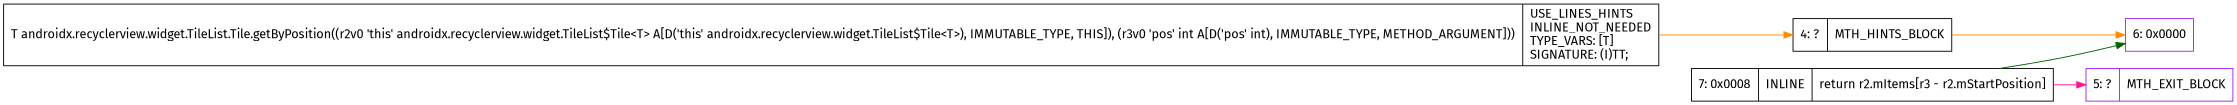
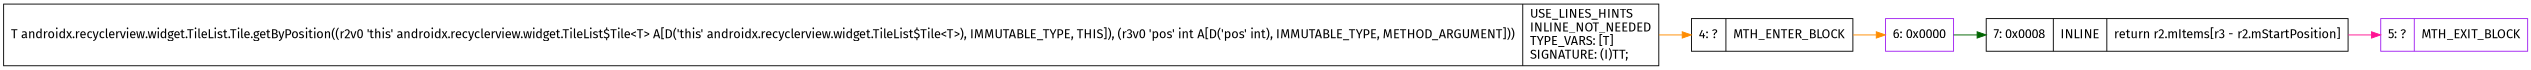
(1890, 34) -> (1789, 34)
(2058, 58) -> (1965, 35)
